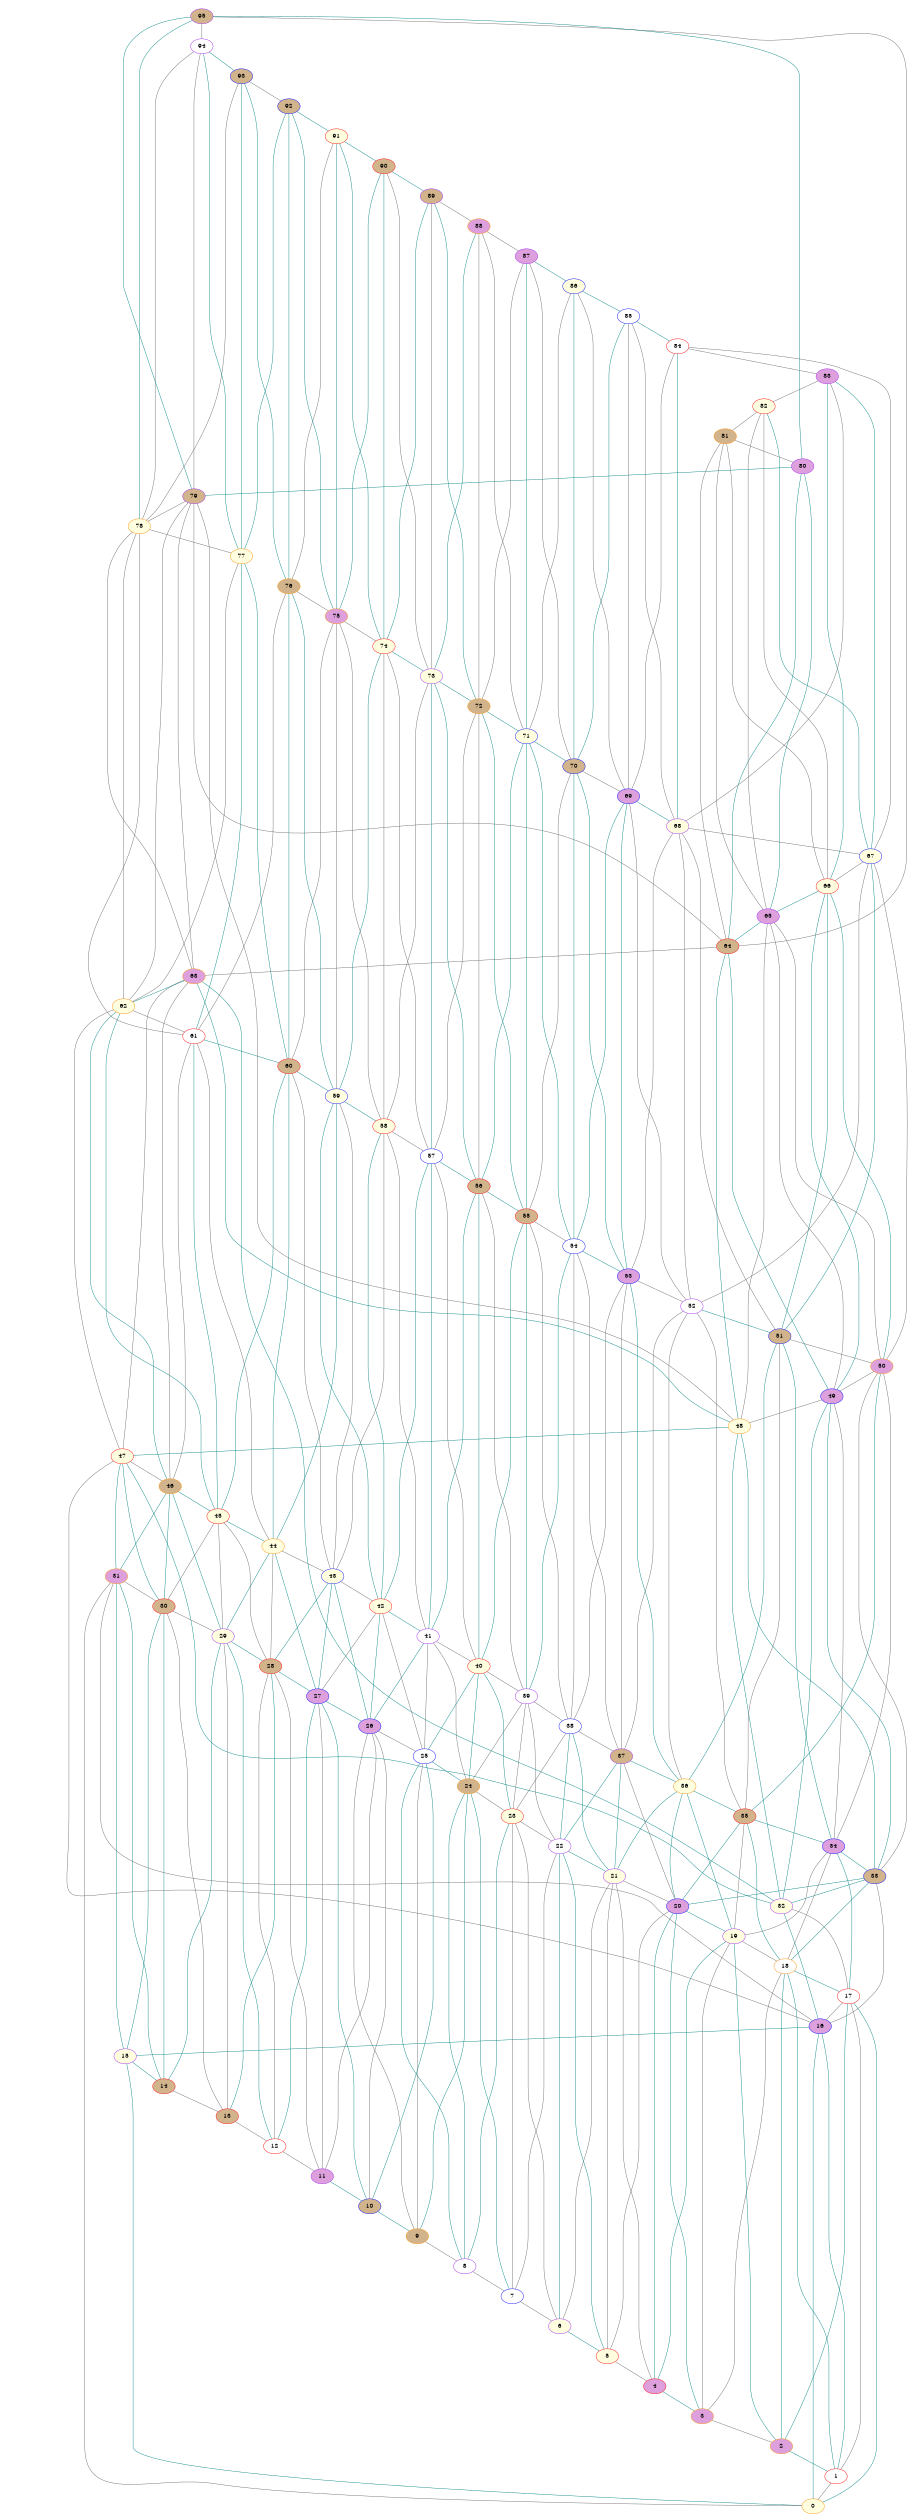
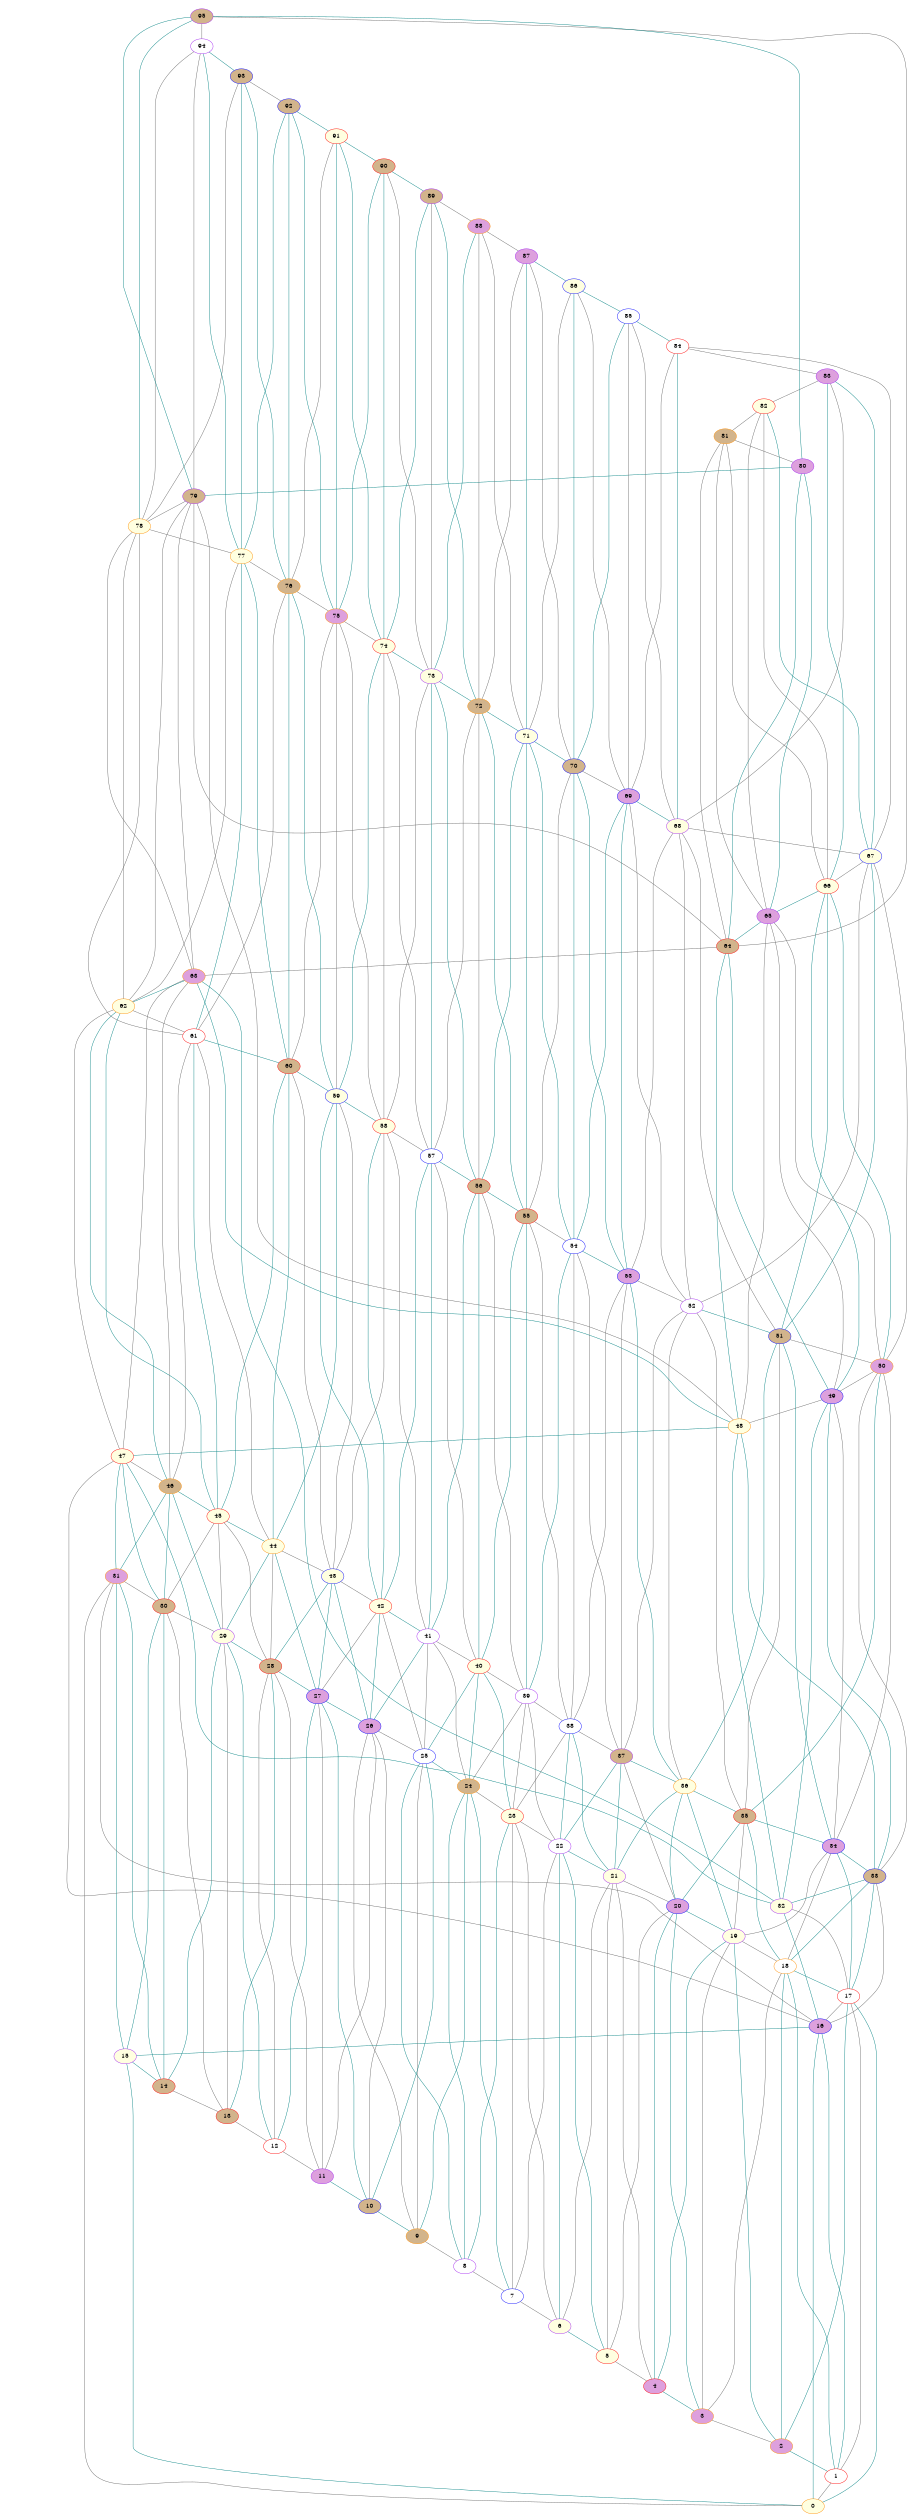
none -> (265, 571)
(776, 1891) -> (866, 1937)
